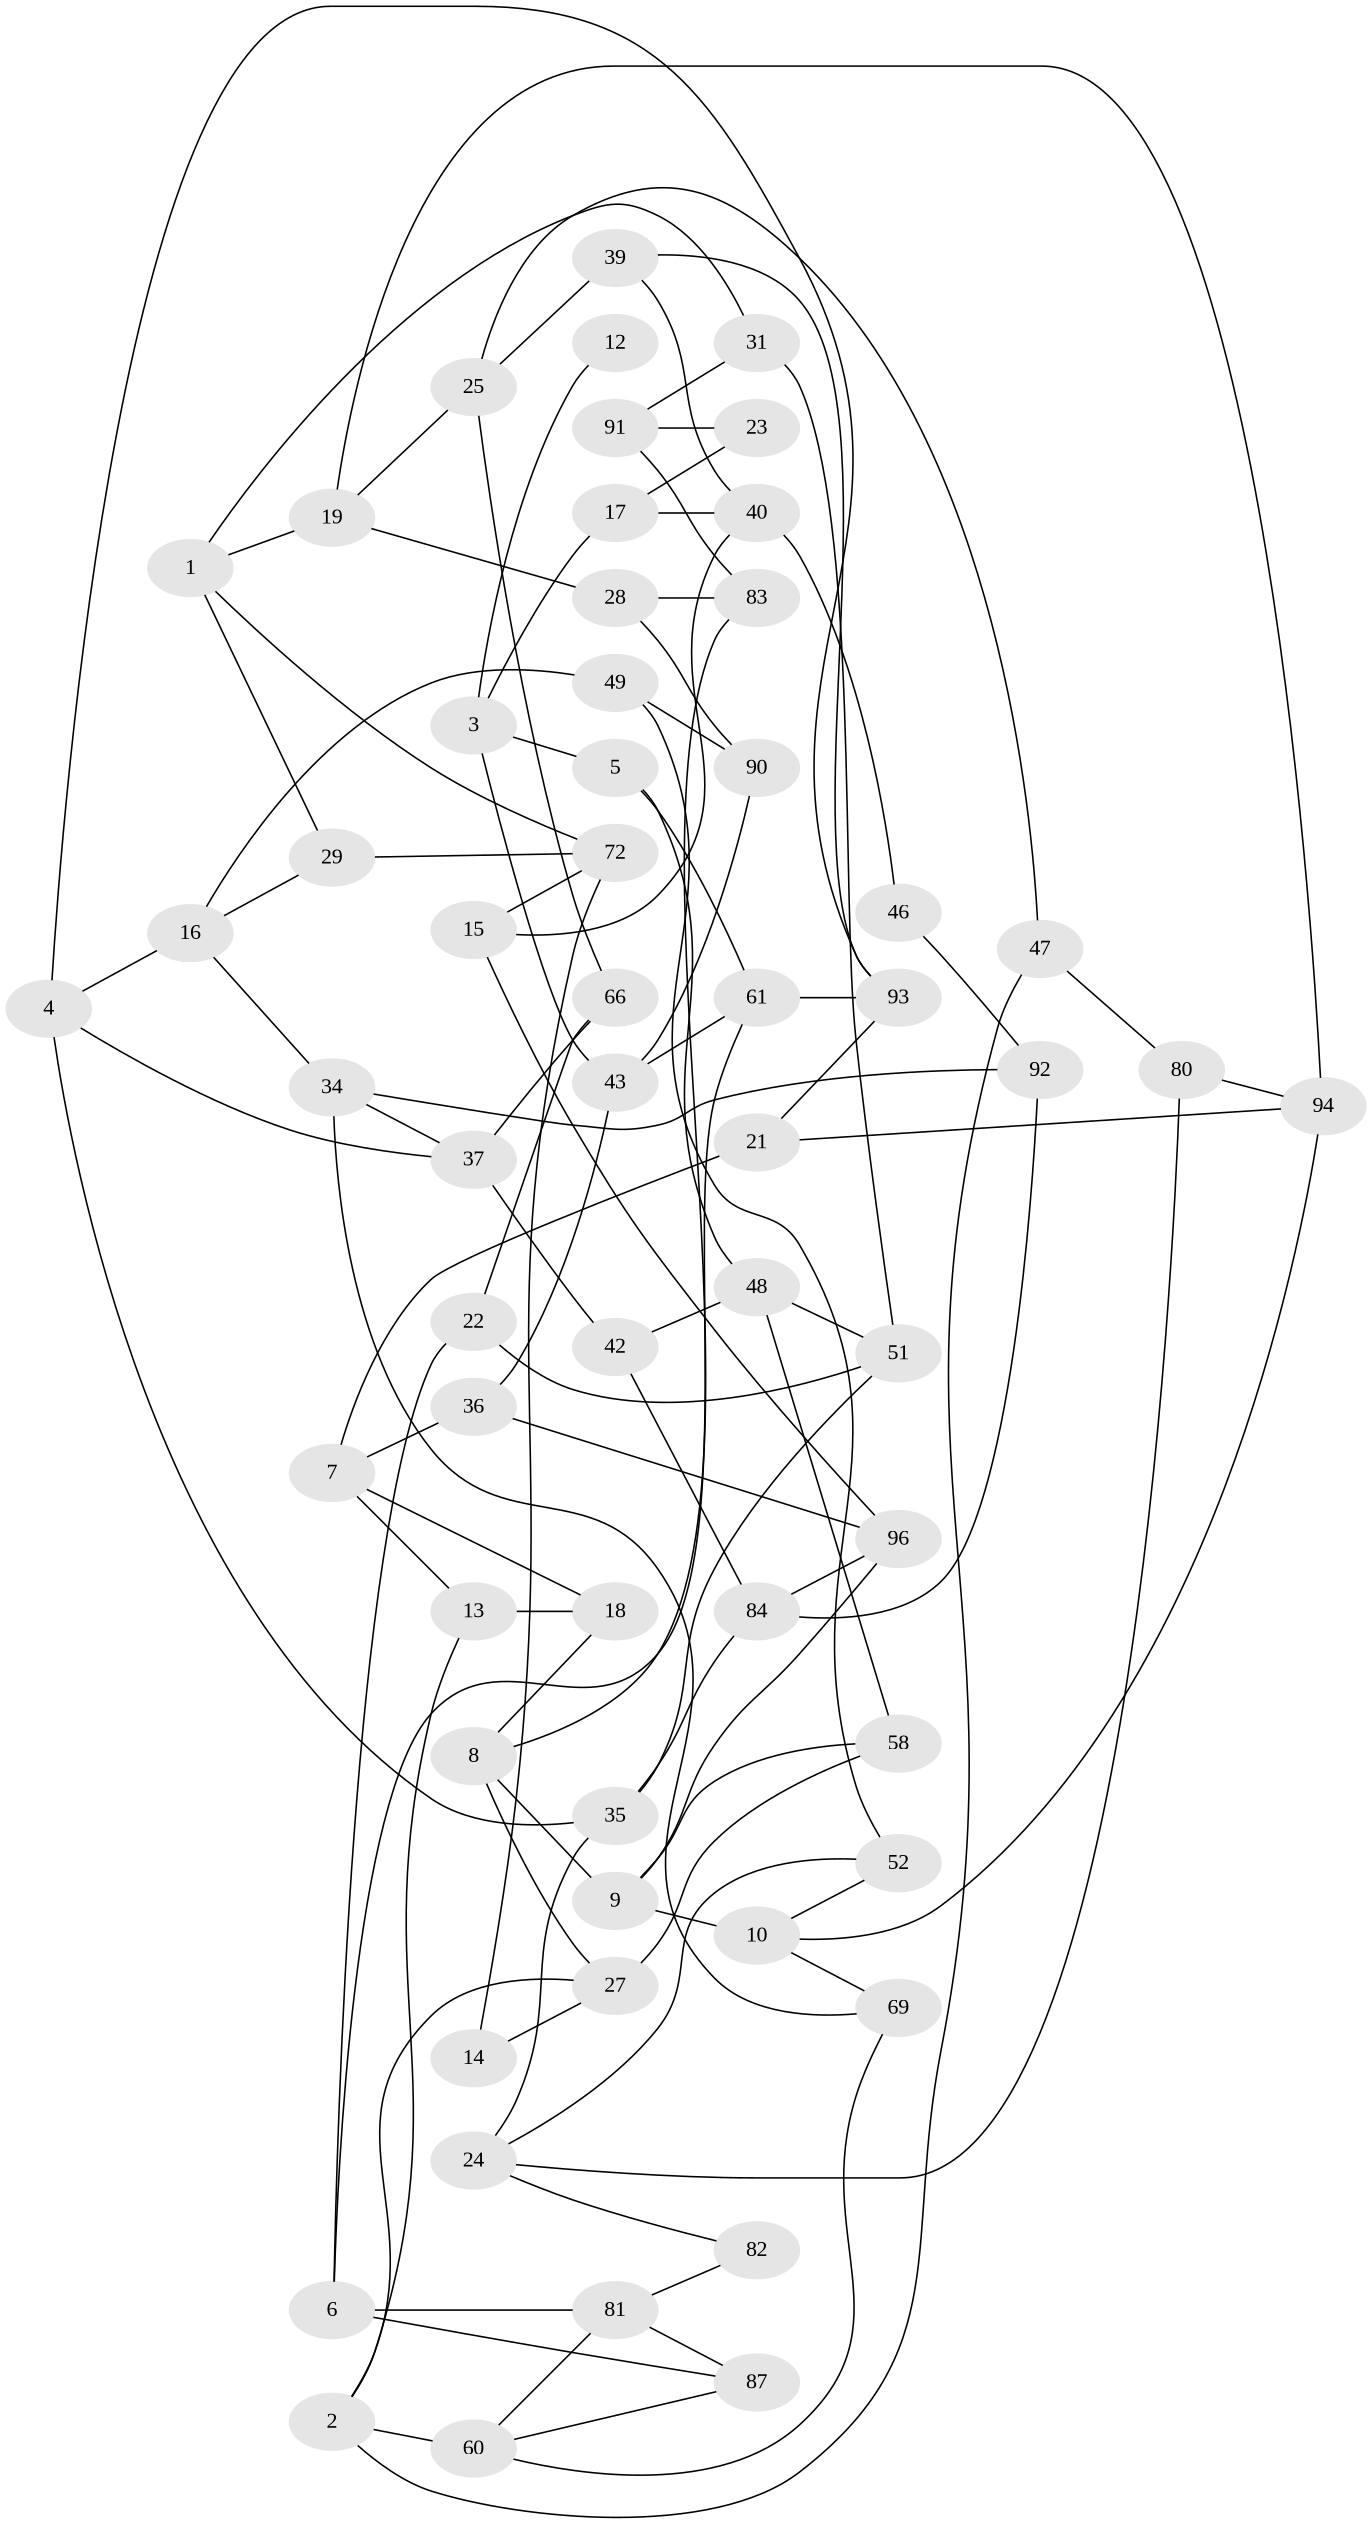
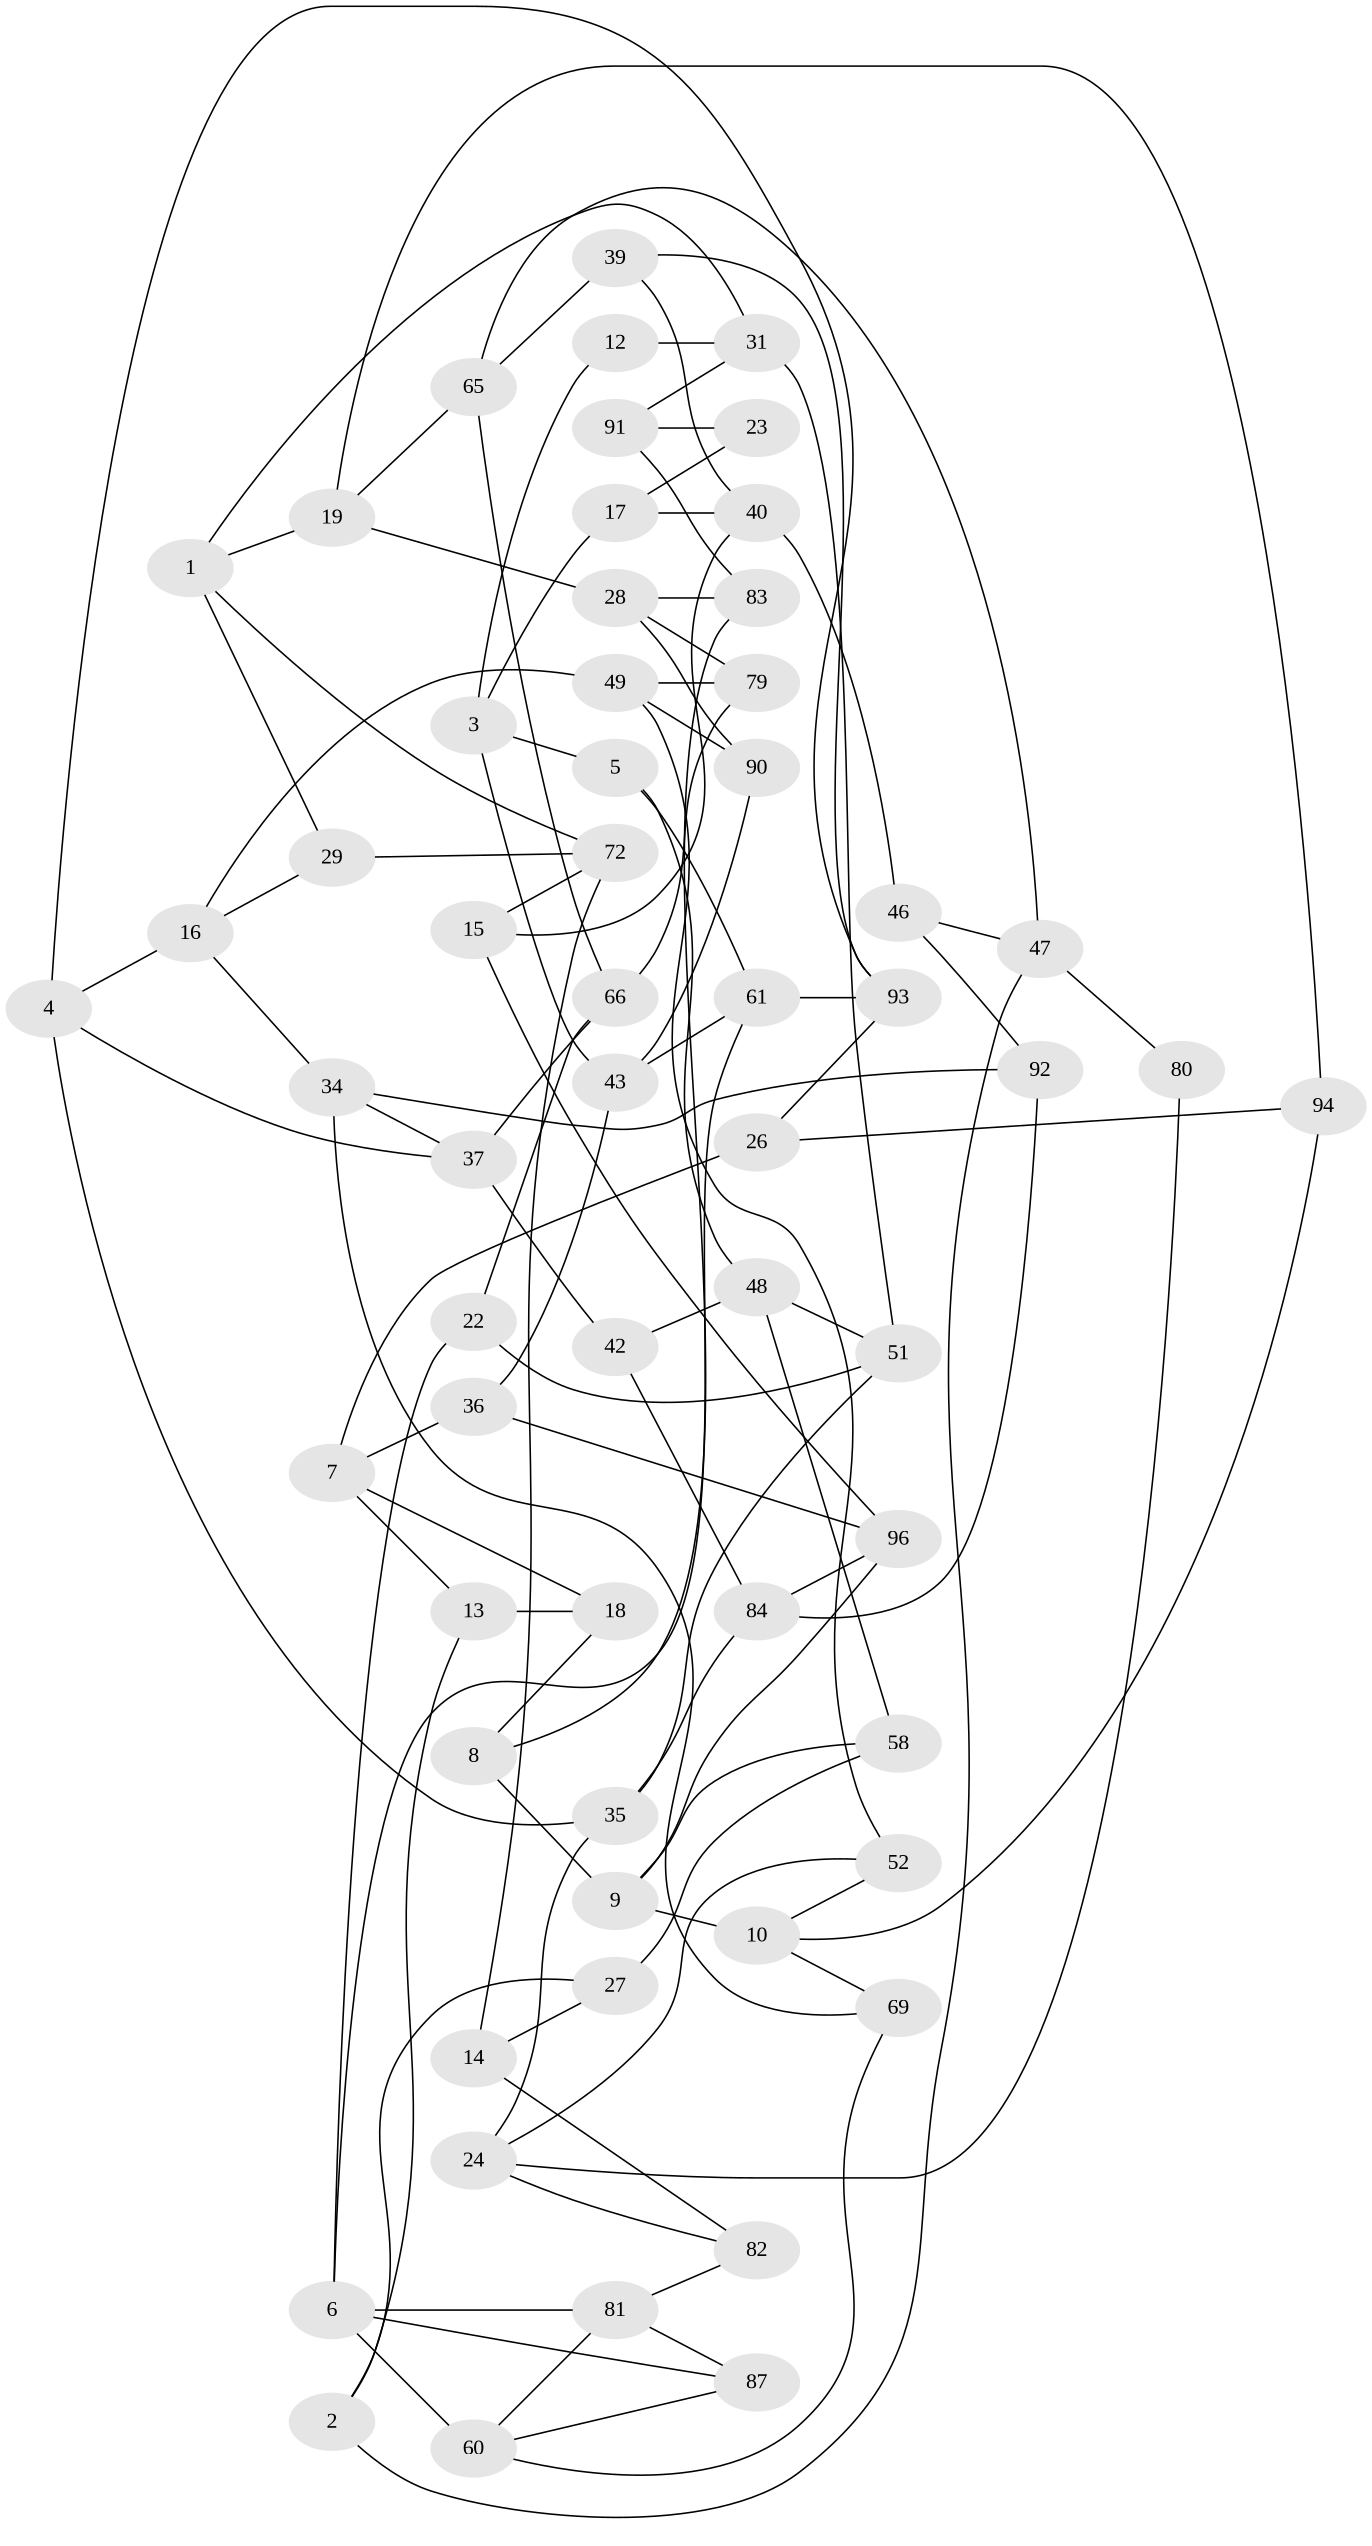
none -> (688, 343)
(474, 387) -> (474, 387)
none -> (757, 683)
none -> (969, 931)
(1253, 1088) -> none
(757, 1142) -> (757, 1142)
(532, 1877) -> none
none -> (615, 2154)
(403, 2435) -> (403, 2380)
